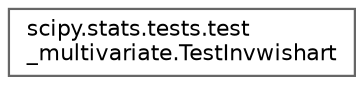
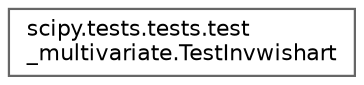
(182, 42) -> (182, 42)
